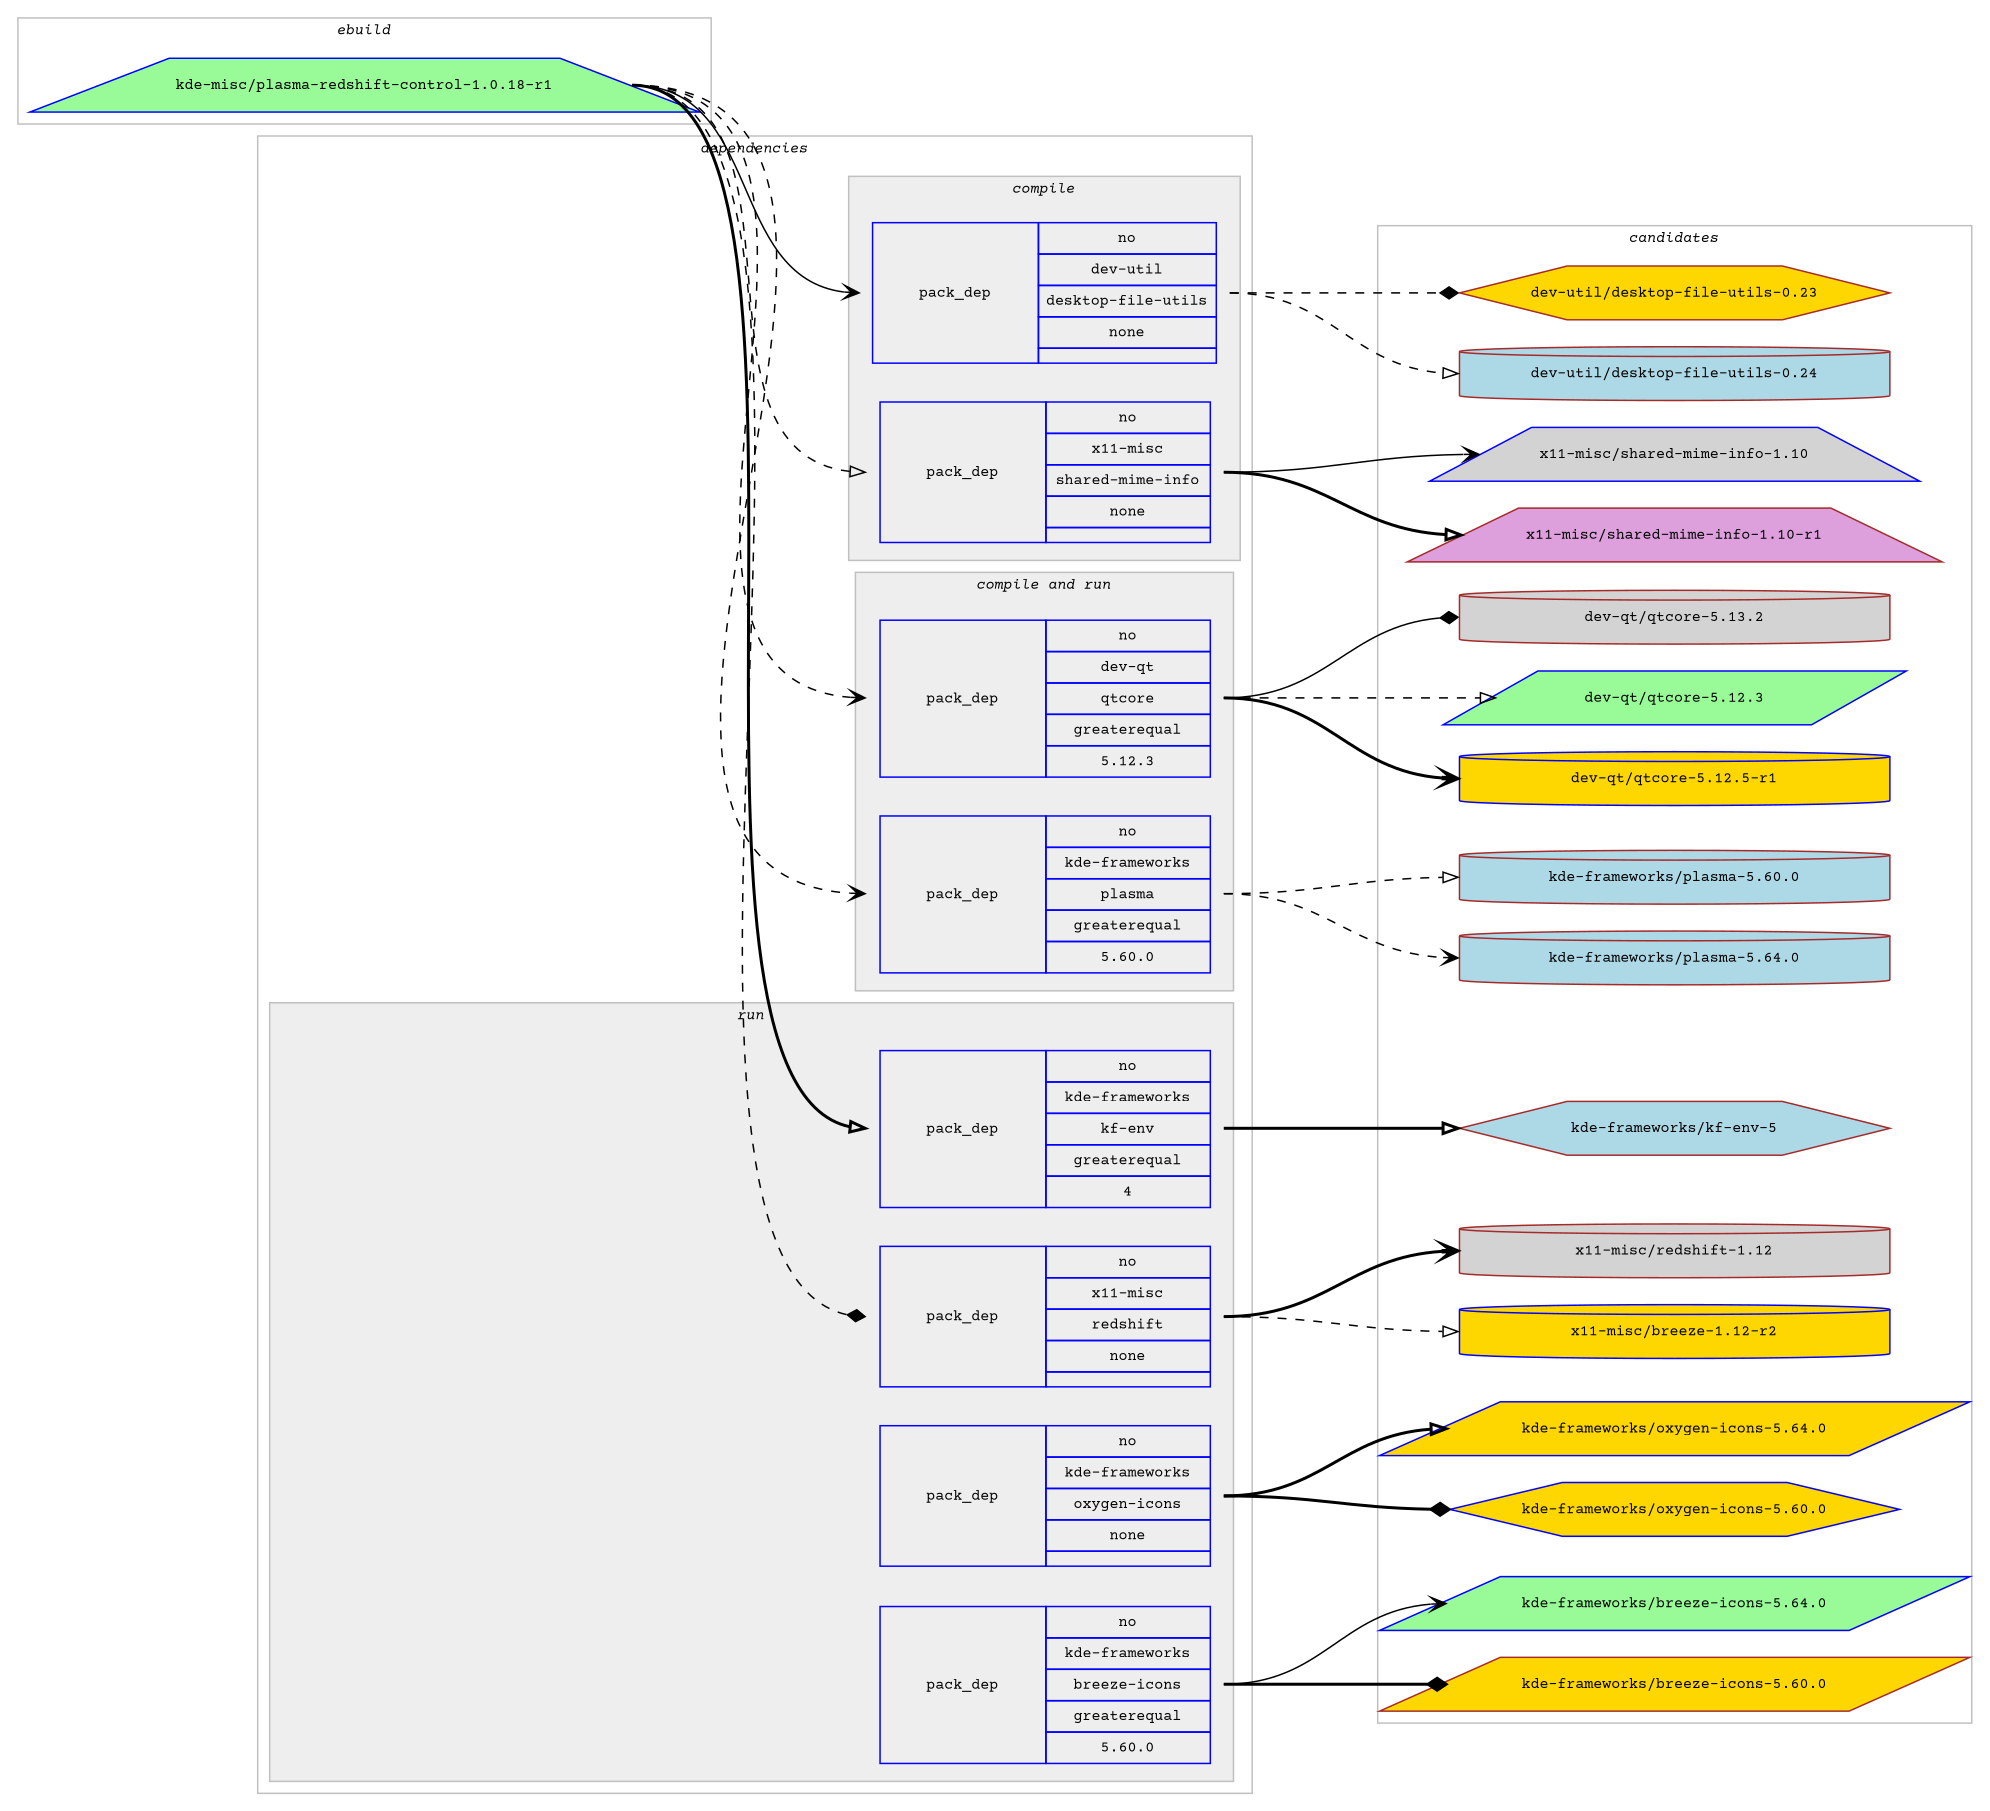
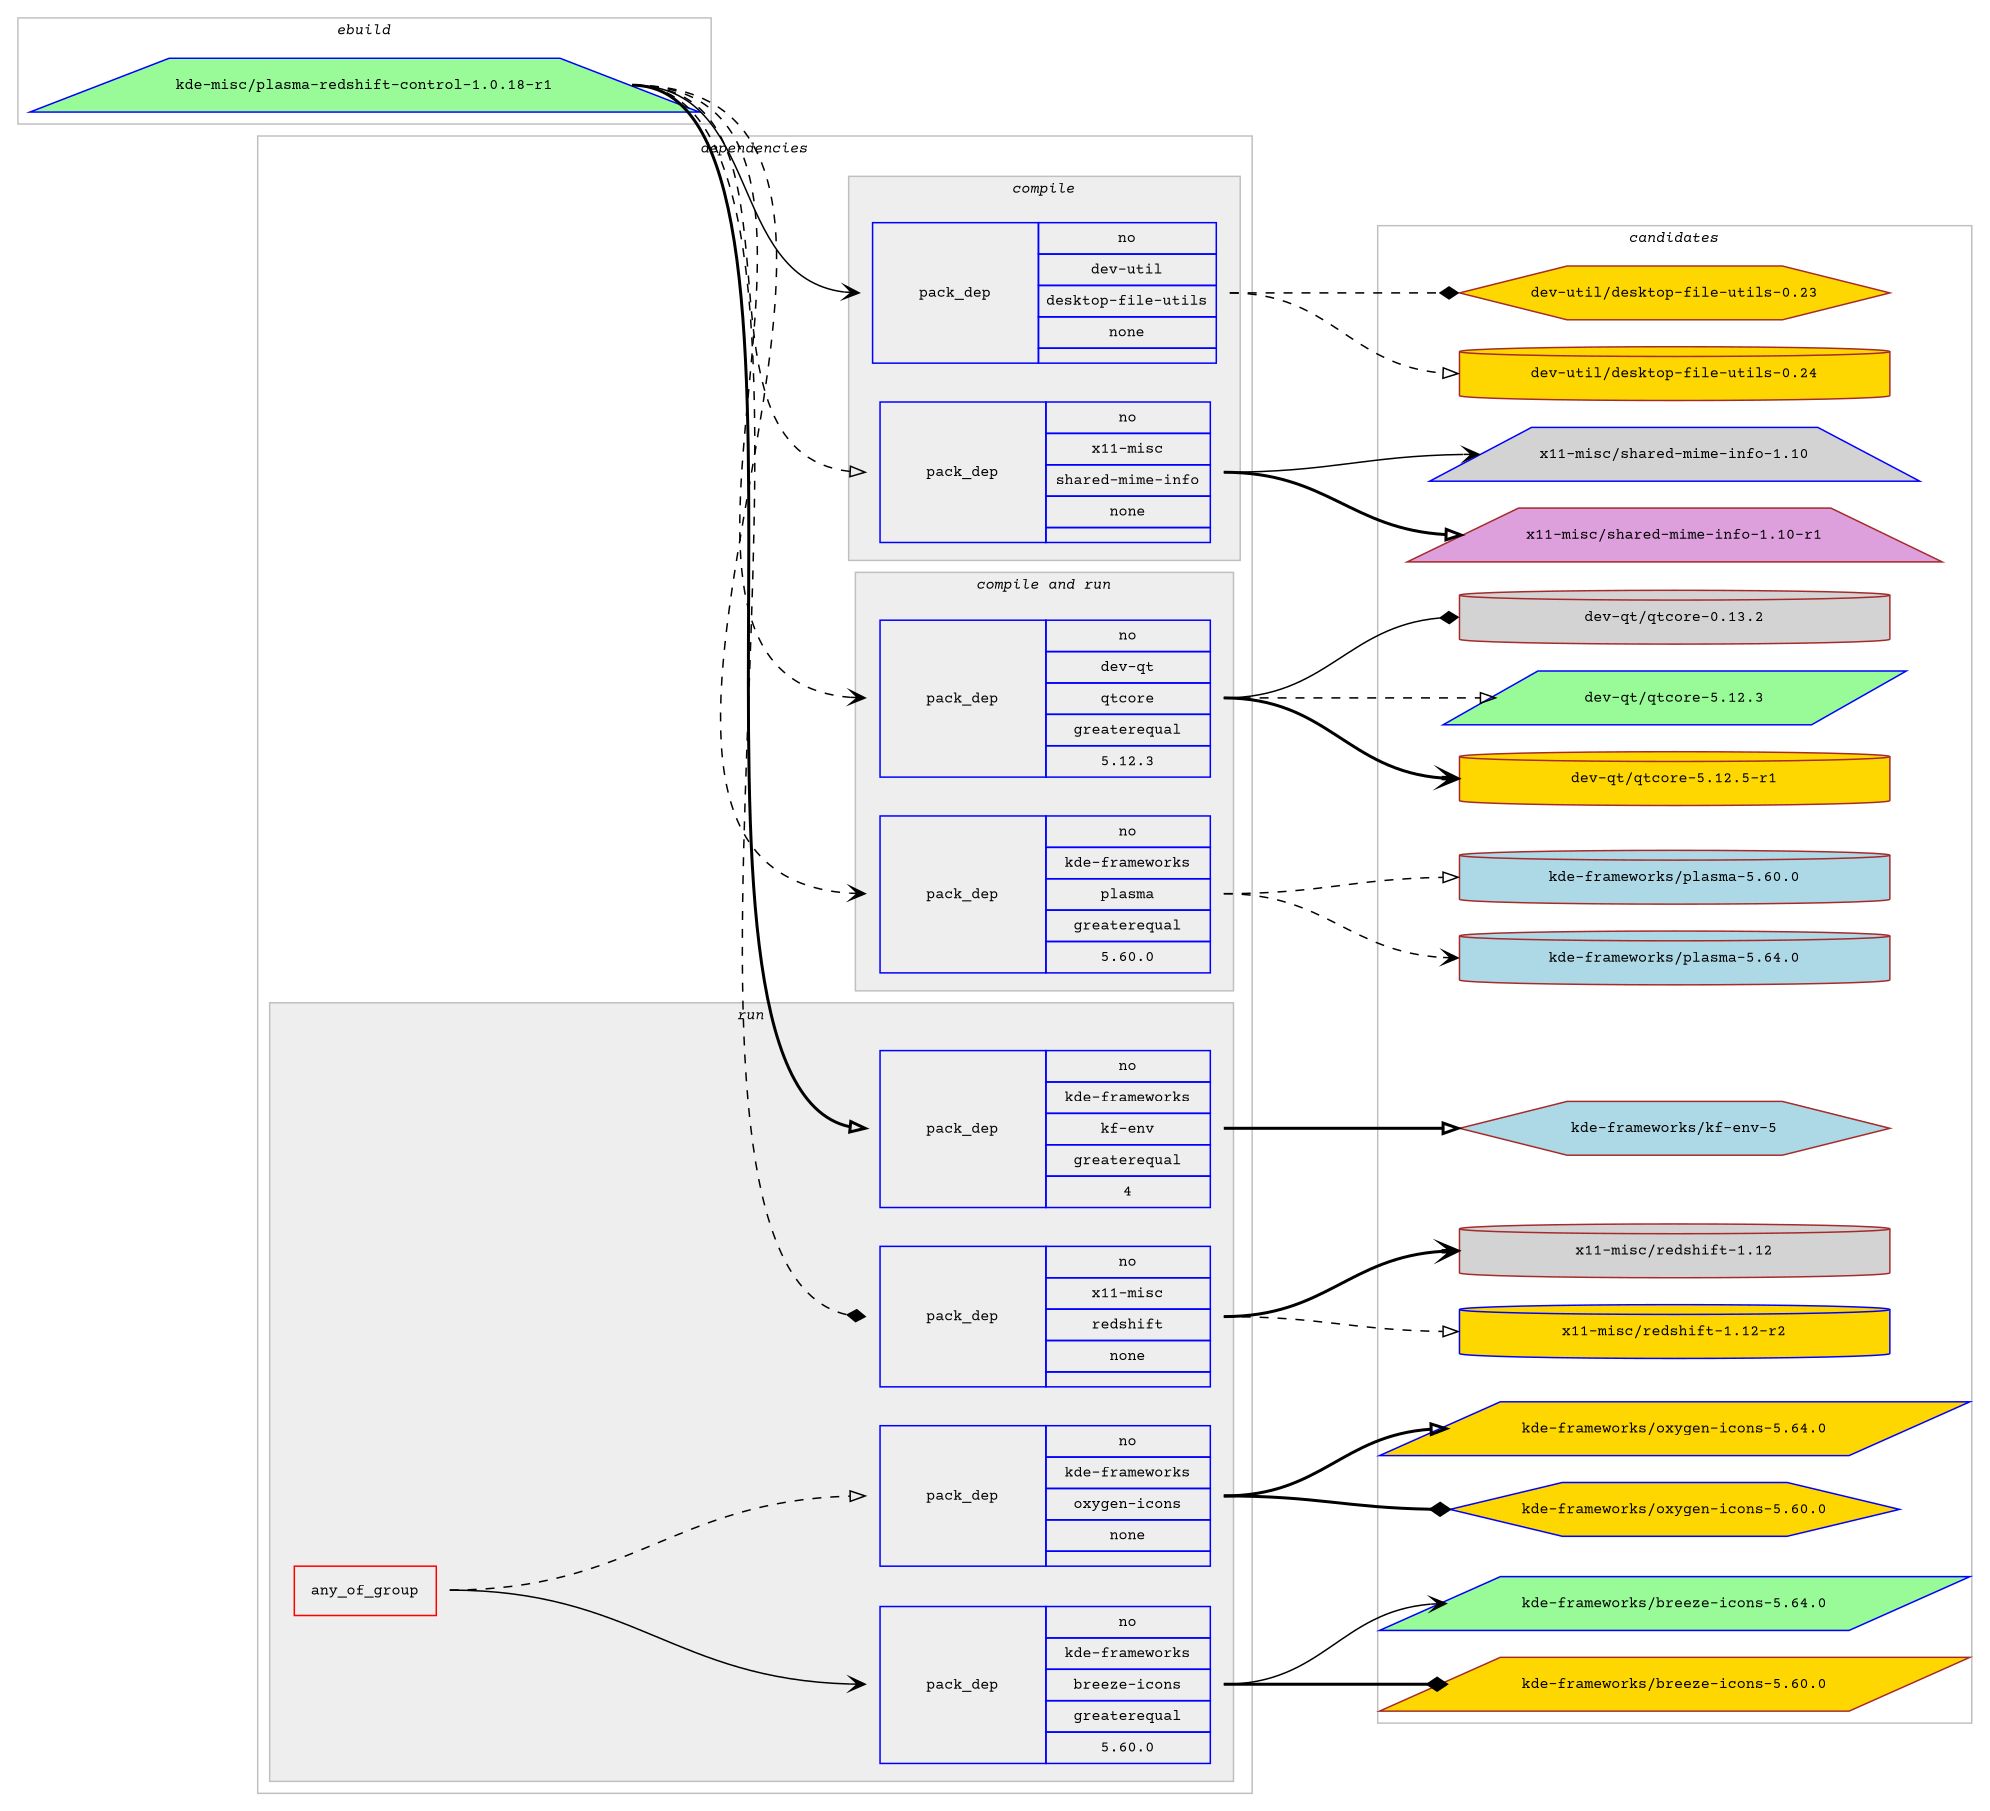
(1675, 374) -> (1675, 374)
(1675, 617) -> (1675, 617)
(1675, 779) -> (1675, 779)
(1675, 1332) -> (1675, 1332)
none -> (365, 1590)
